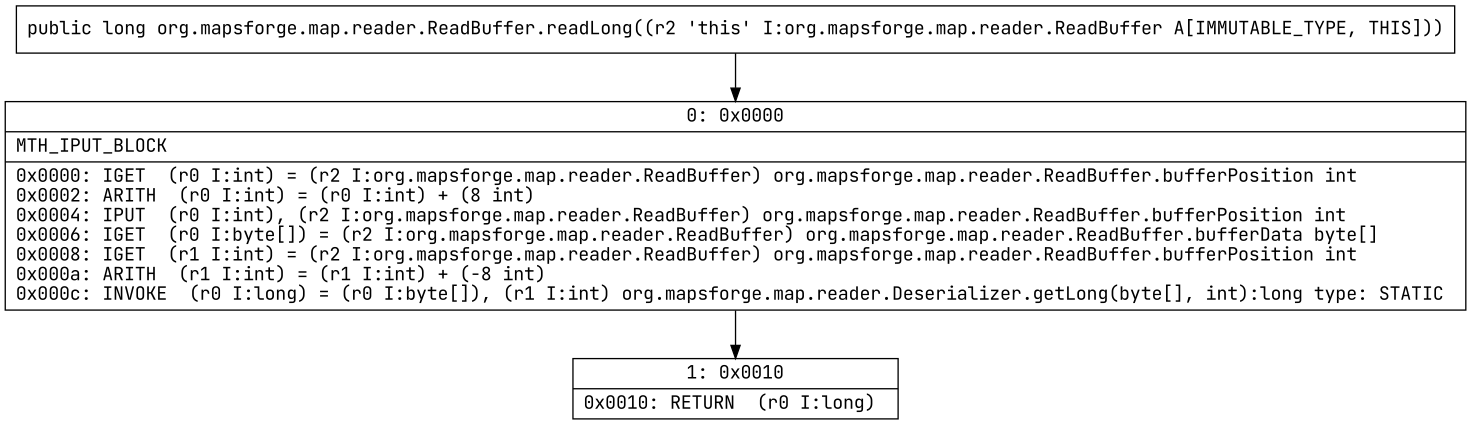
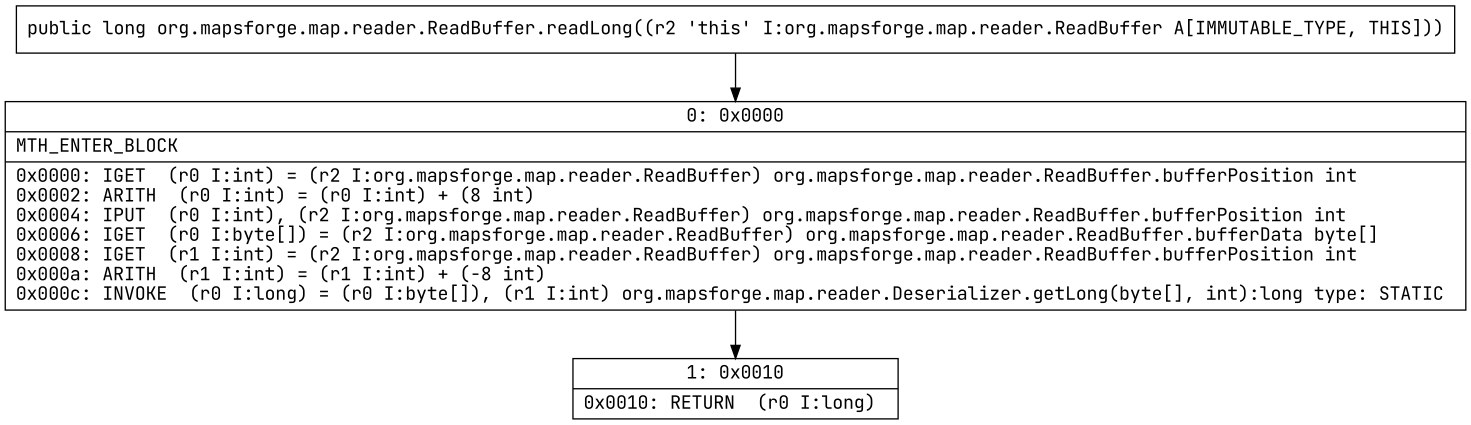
(92, 146) -> (97, 146)
